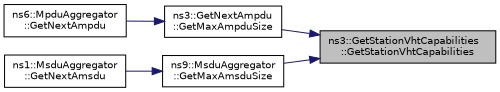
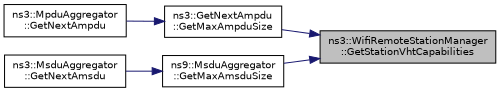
(65, 21) -> (65, 21)
(408, 47) -> (408, 47)
(65, 71) -> (65, 71)
